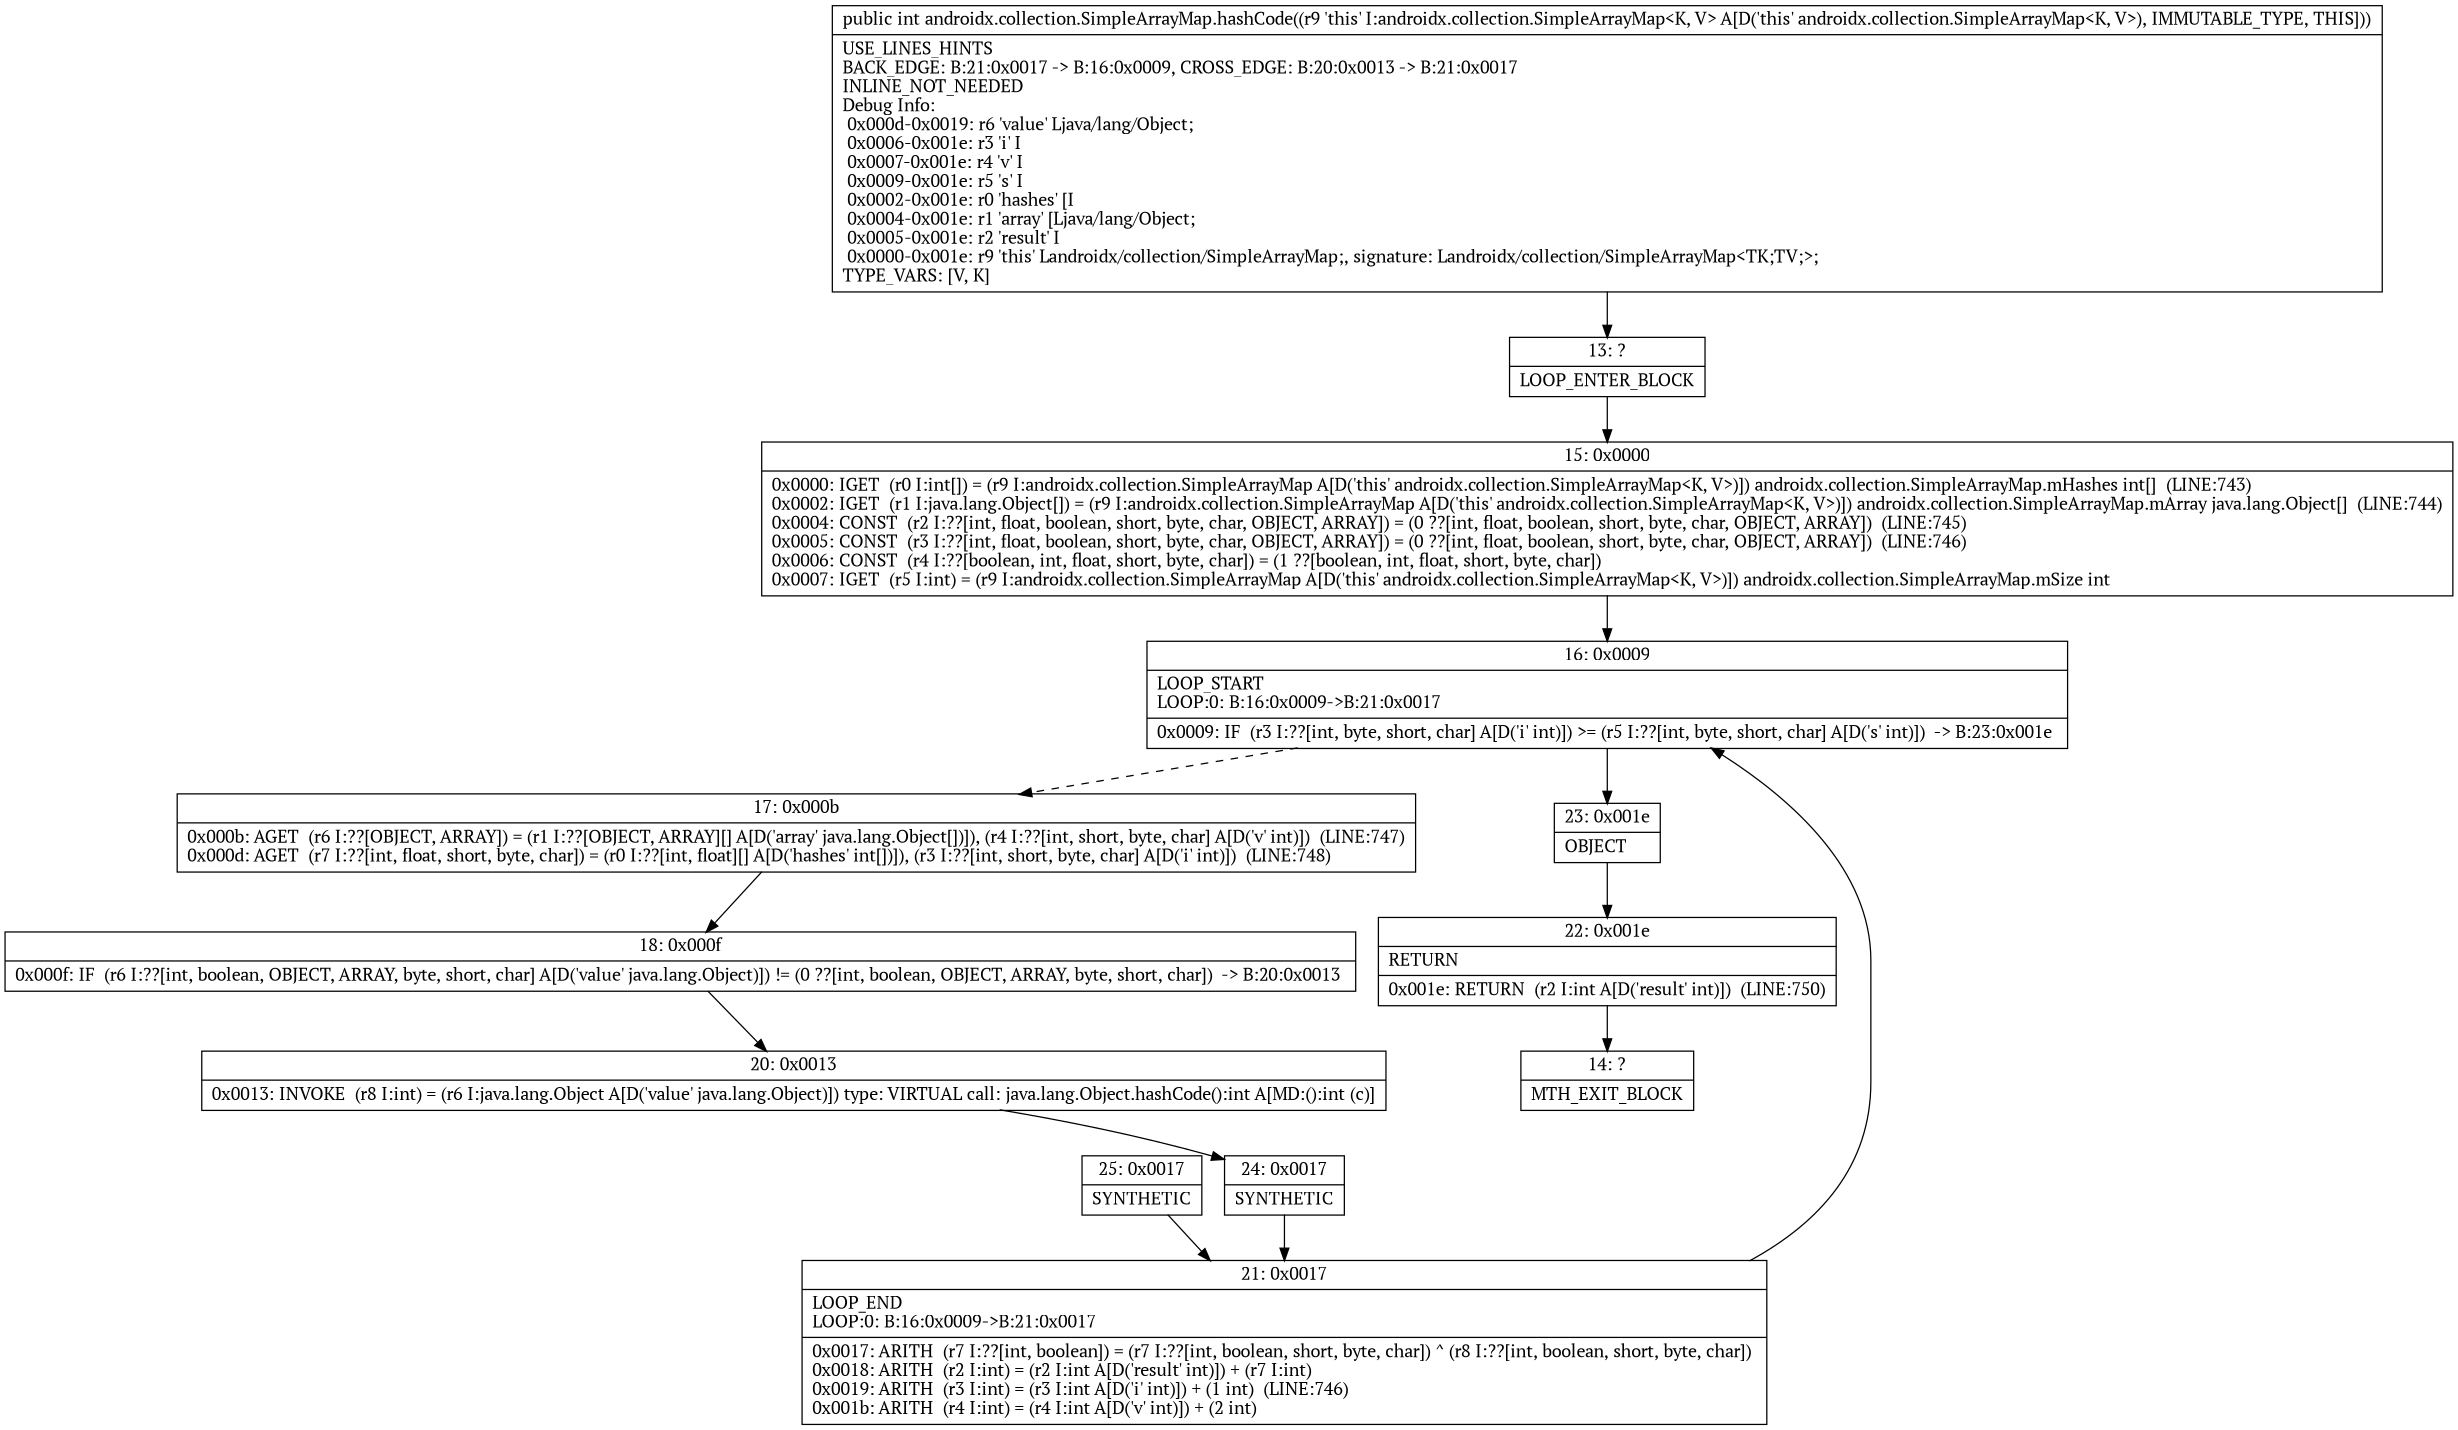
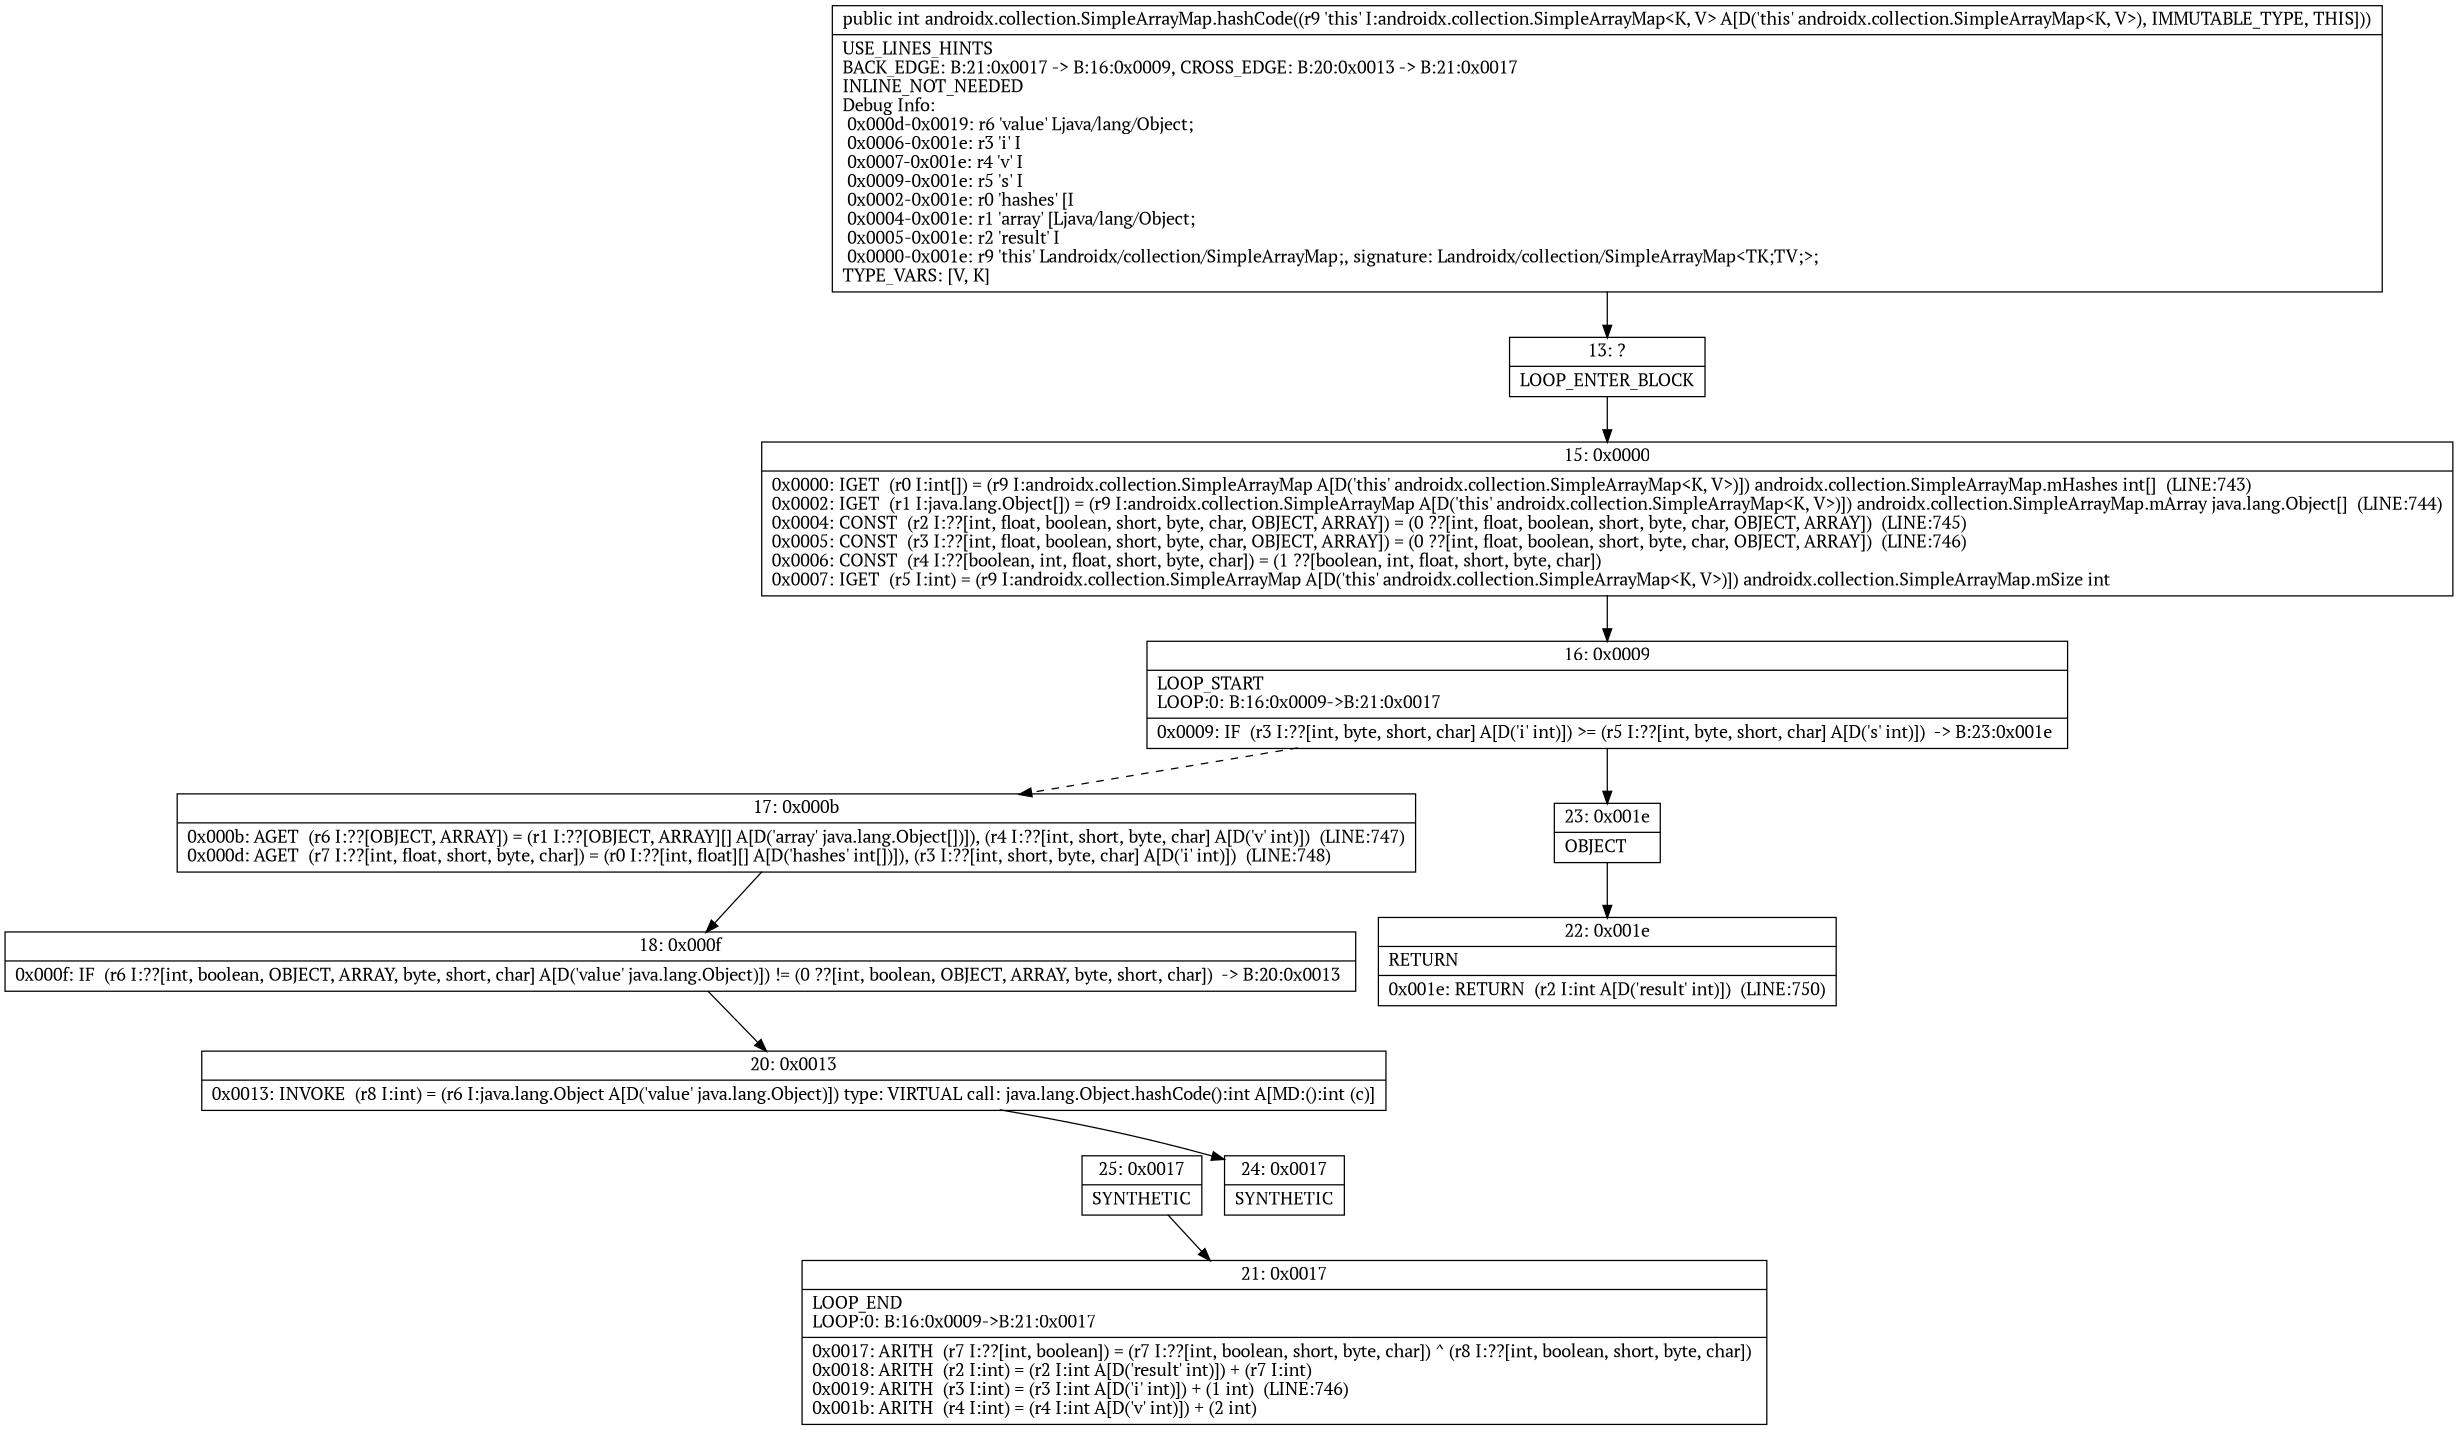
(1871, 1003) -> none
(1607, 1081) -> none
(1284, 1231) -> none
